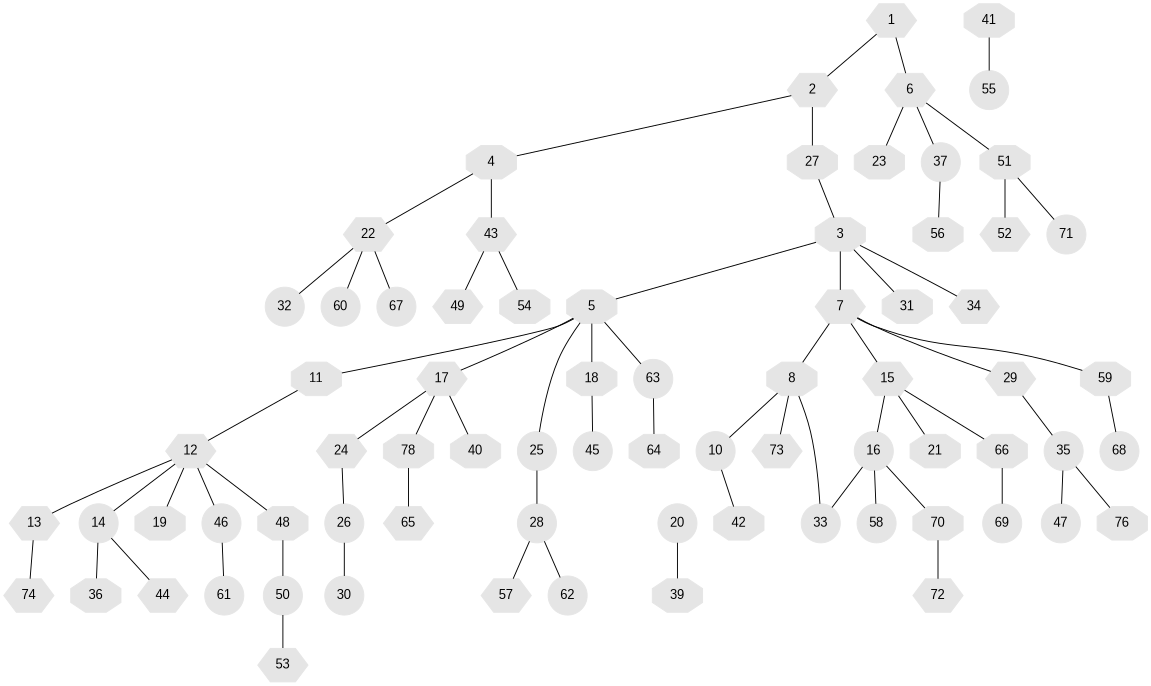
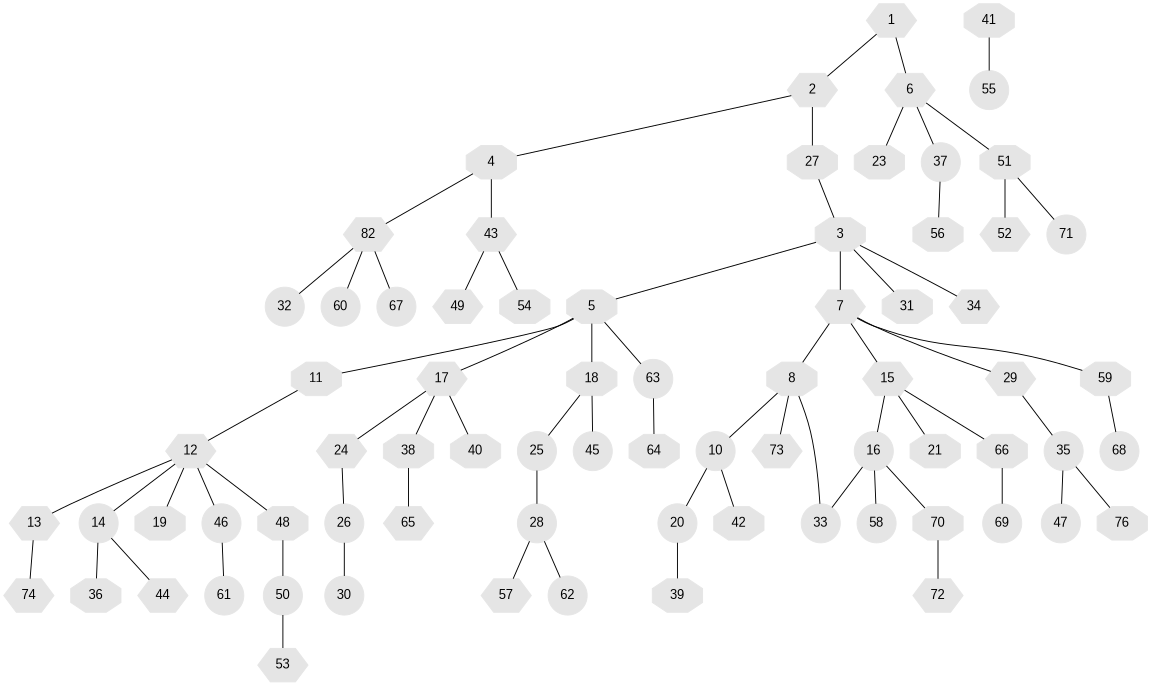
(368, 234) -> (368, 234)
(553, 375) -> (564, 415)
(409, 451) -> (409, 451)
none -> (697, 487)
